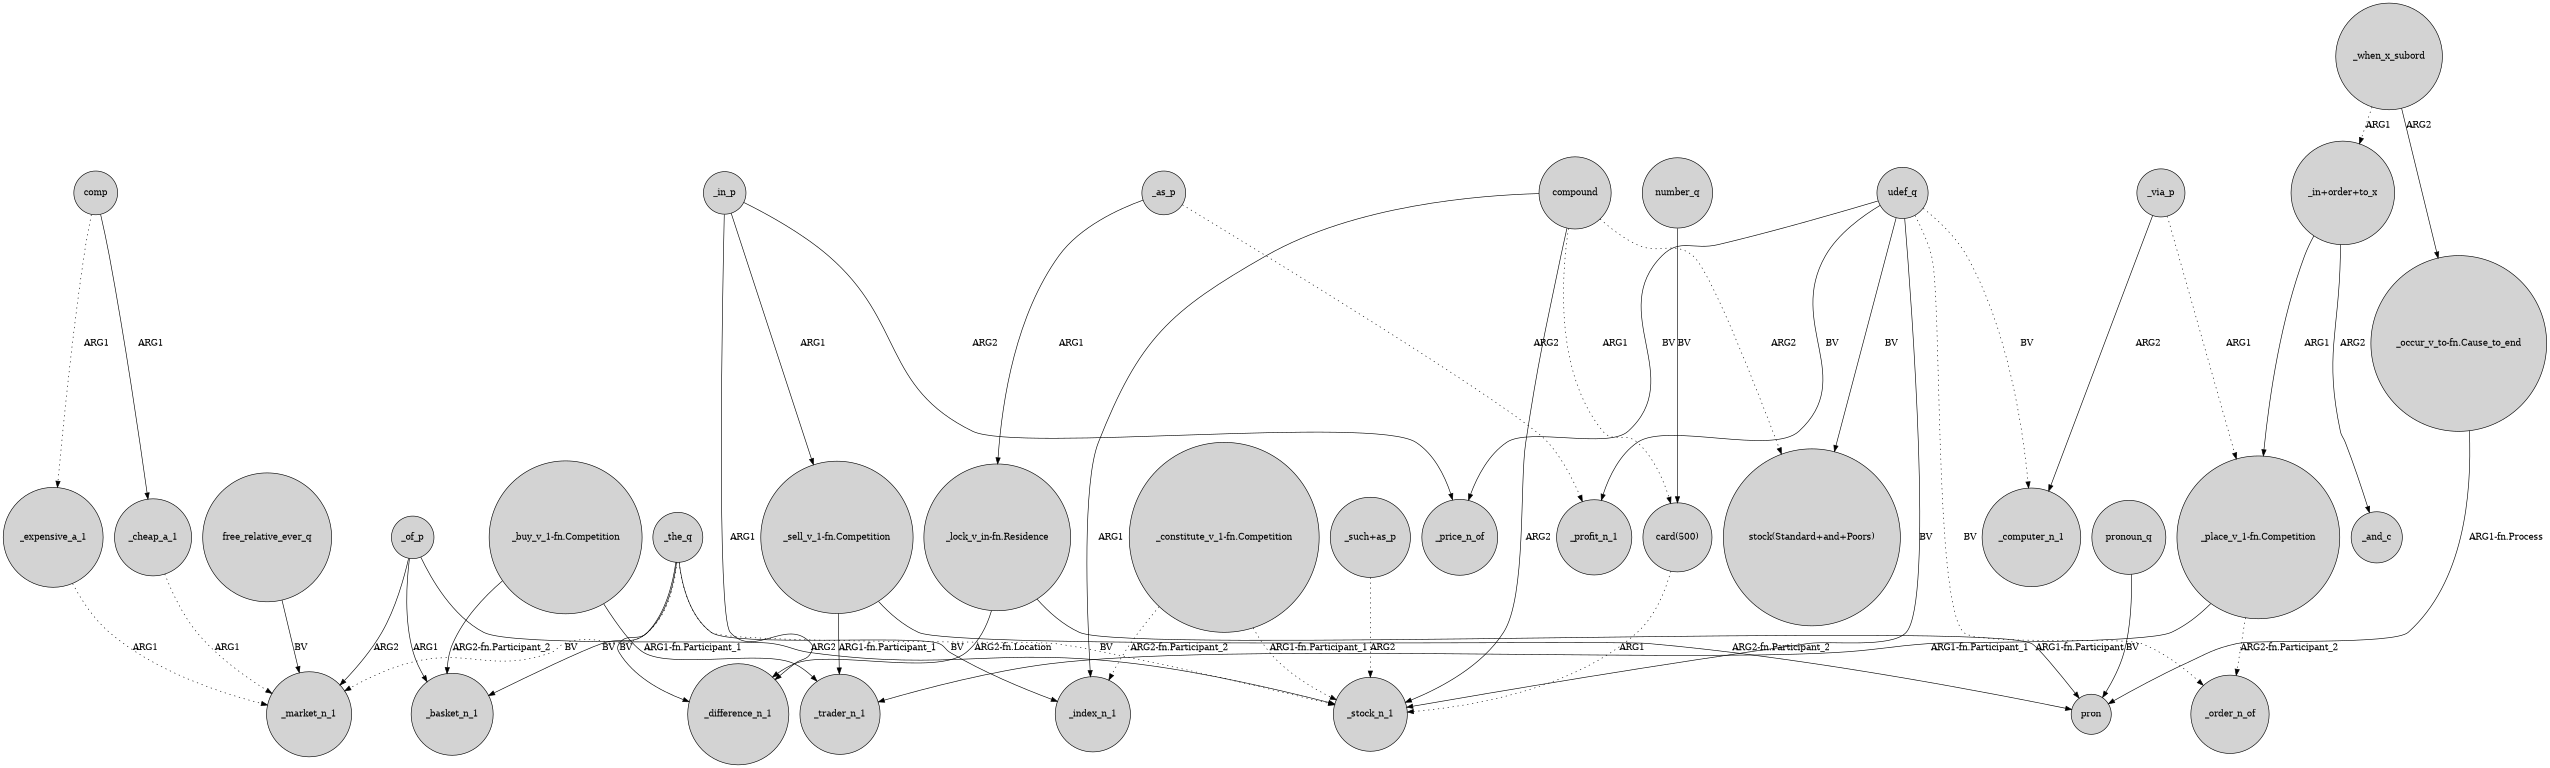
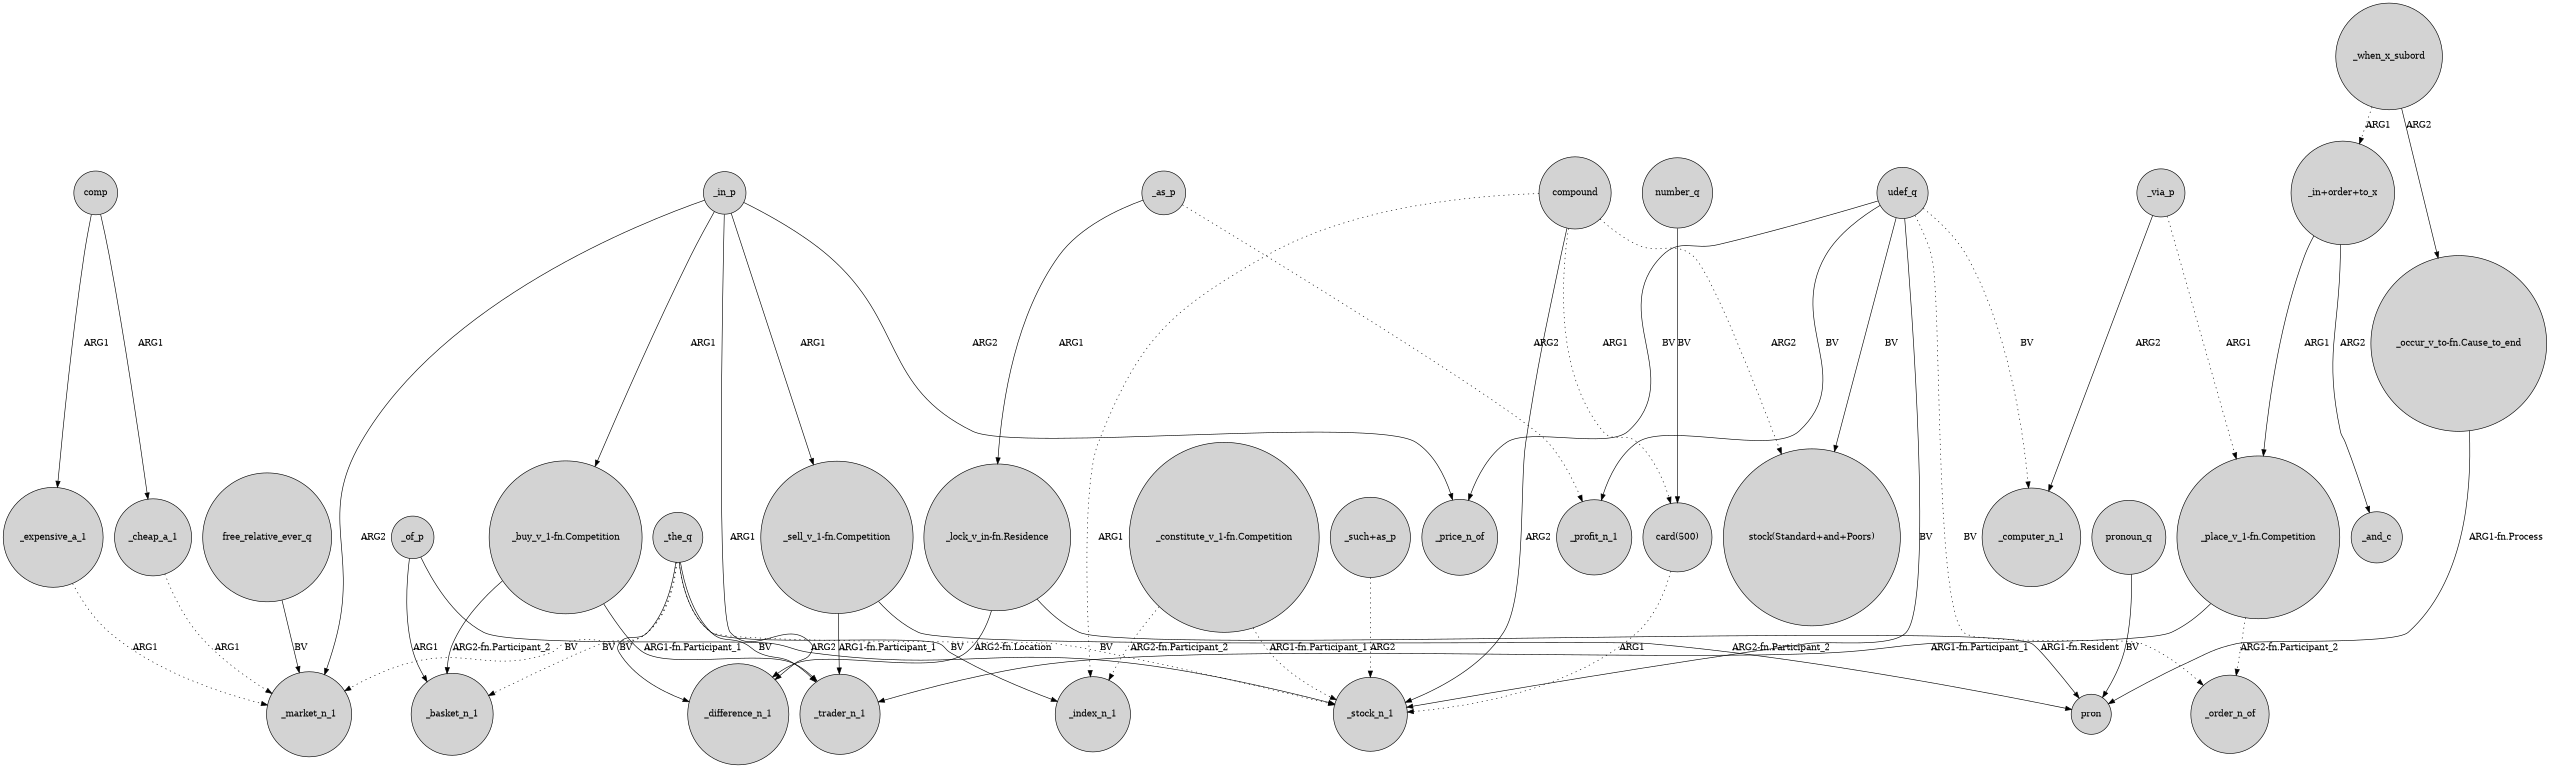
(1181, 312) -> (1181, 312)
none -> (653, 335)
(72, 348) -> (72, 348)
(386, 624) -> (422, 366)
none -> (749, 646)
(594, 647) -> (594, 647)
(2080, 648) -> (2080, 648)
